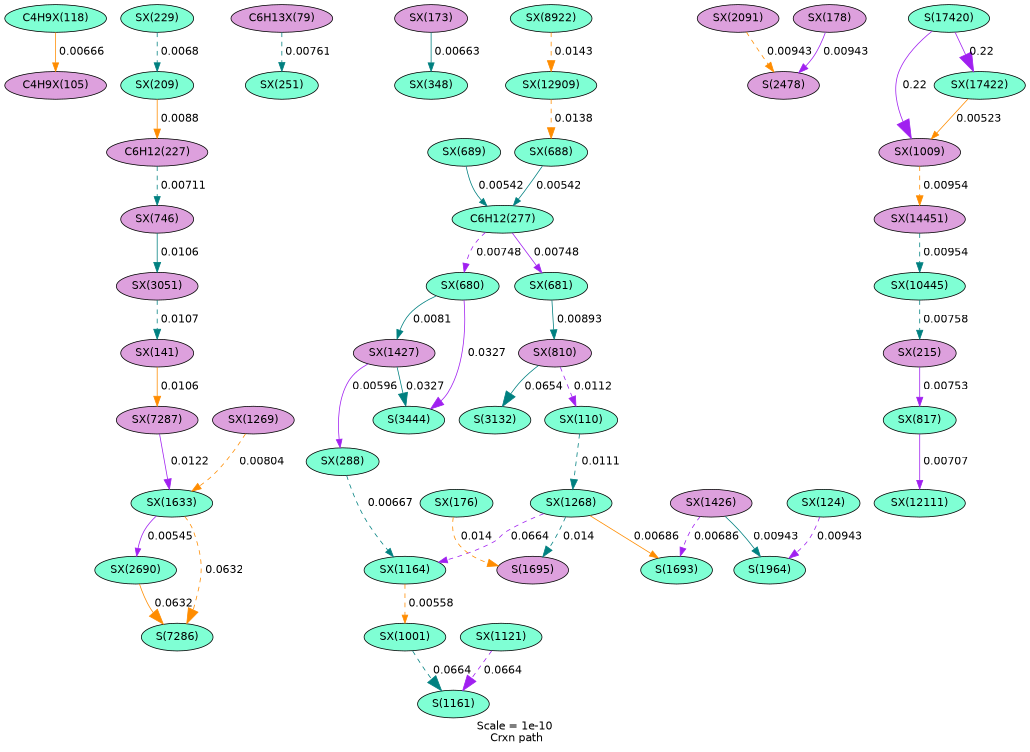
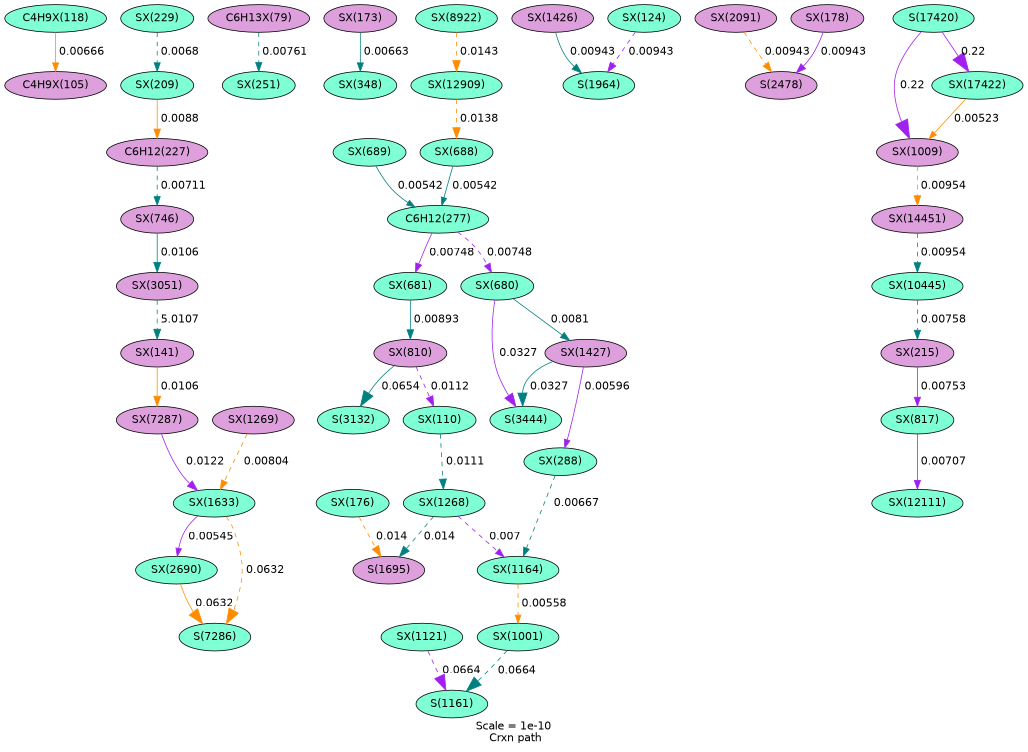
(178, 320) -> (178, 320)
(528, 537) -> (503, 537)
(677, 570) -> none
